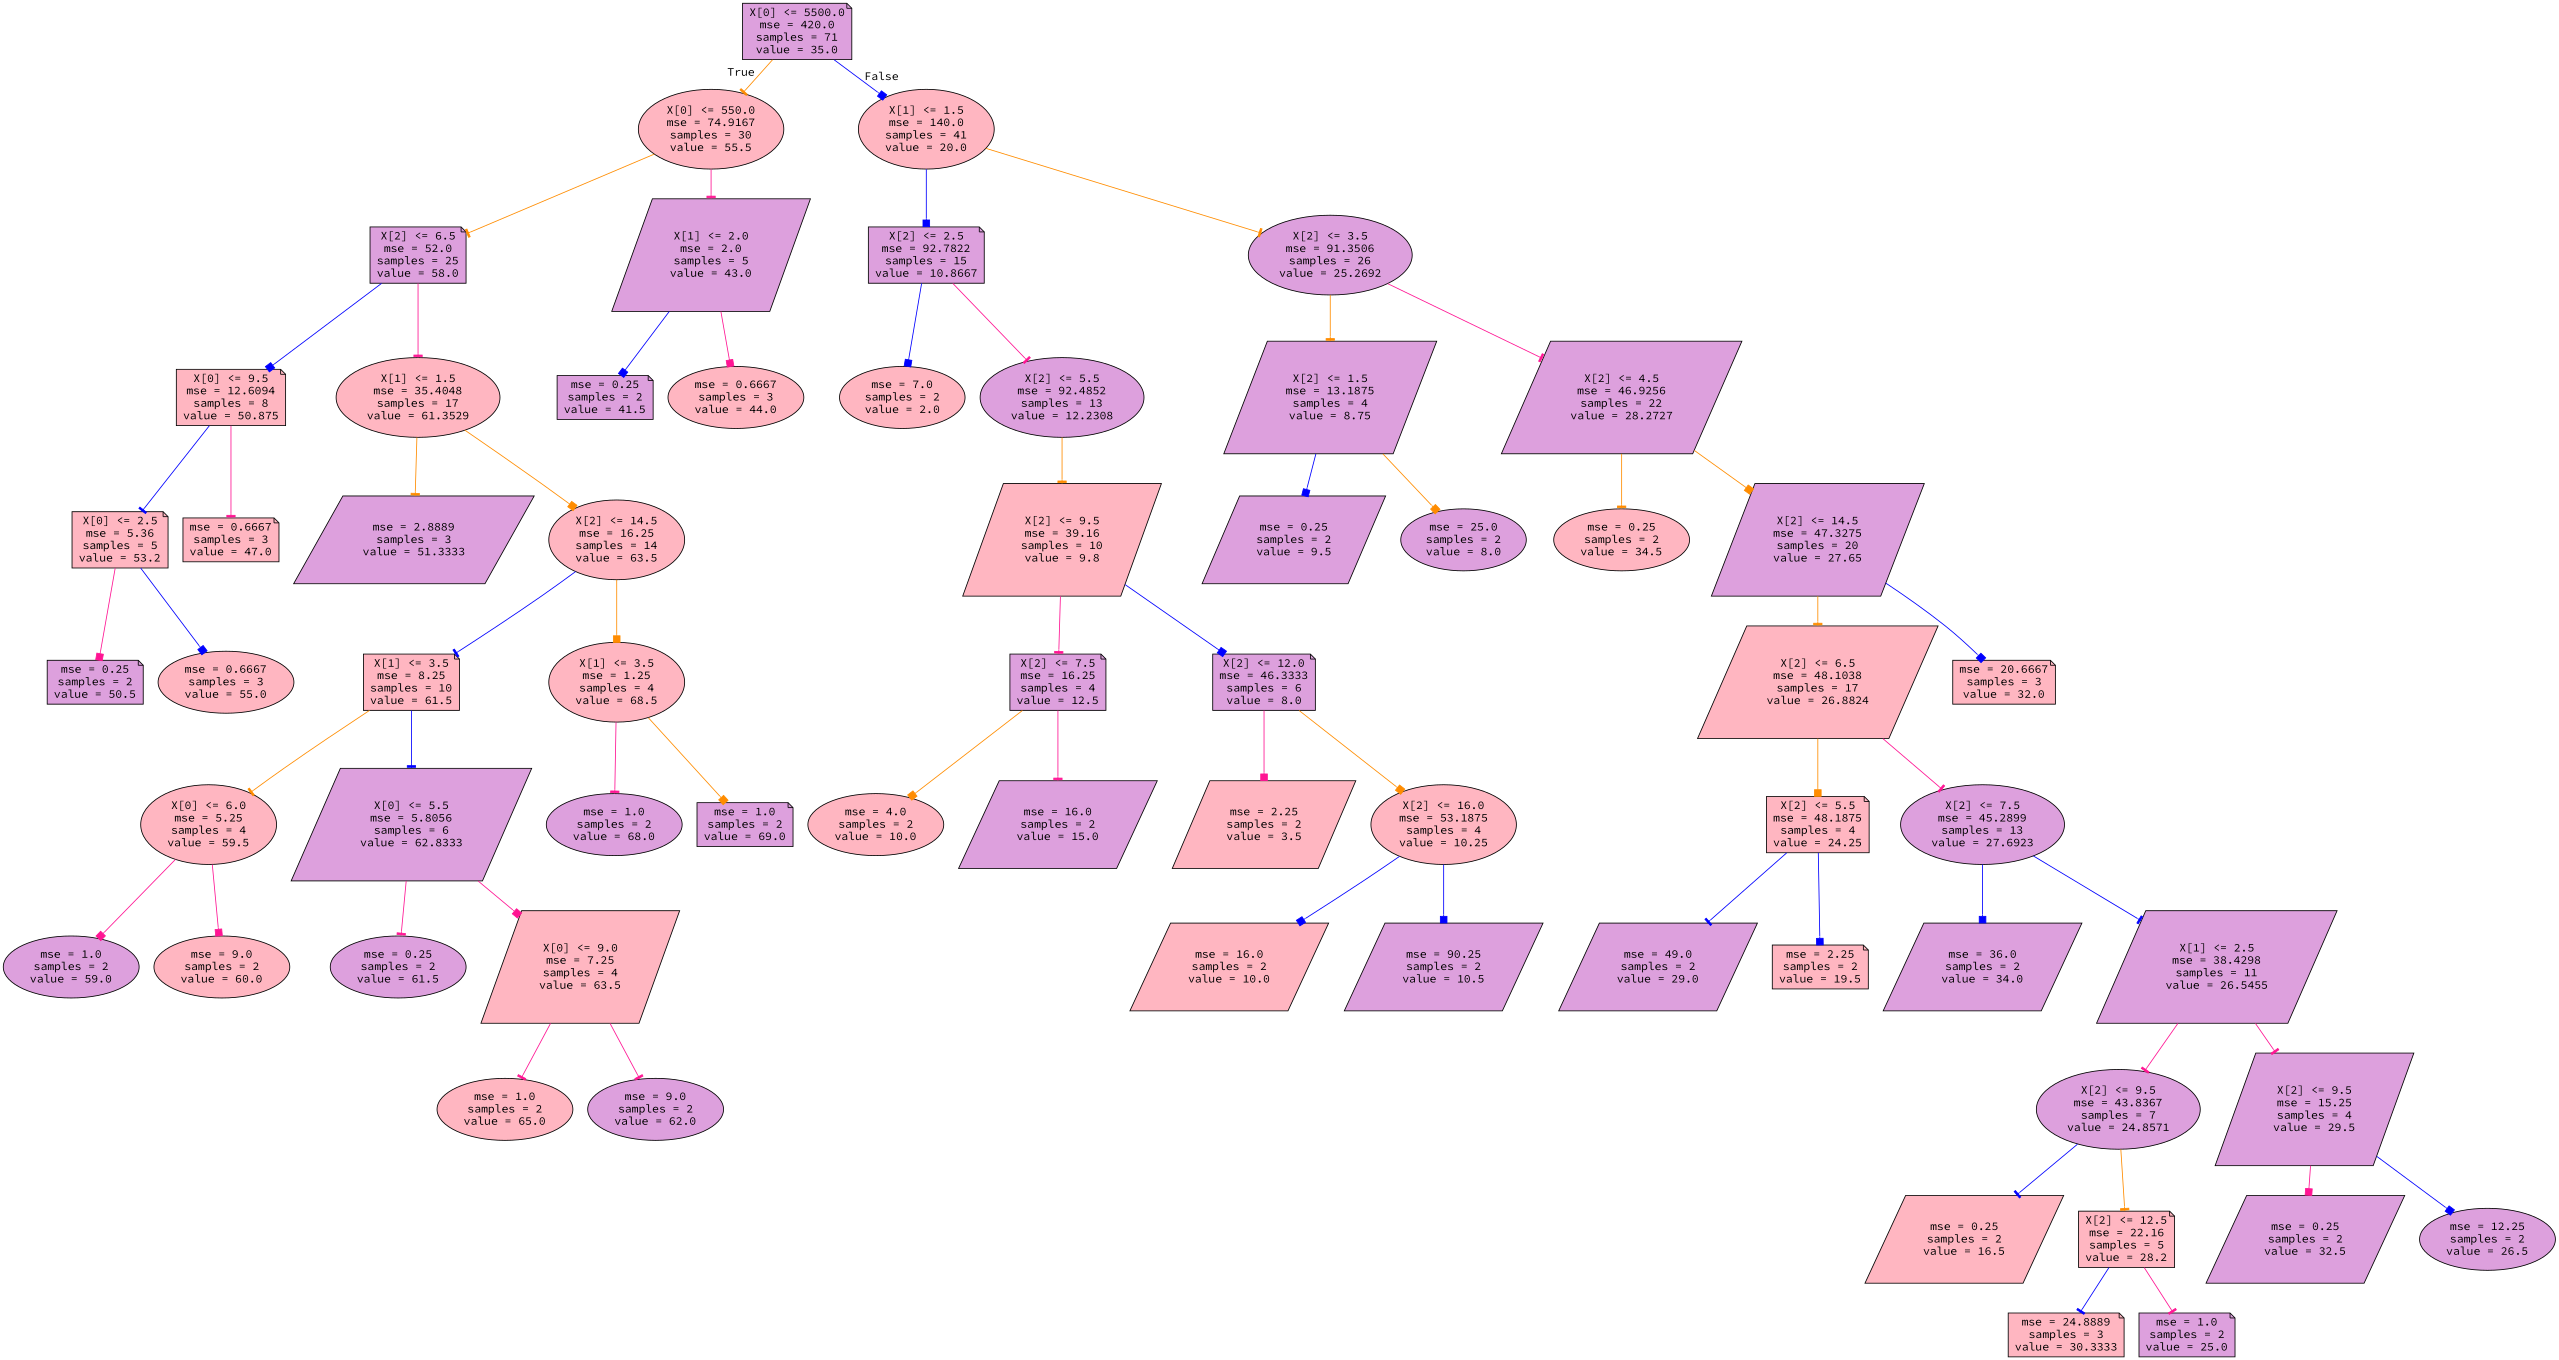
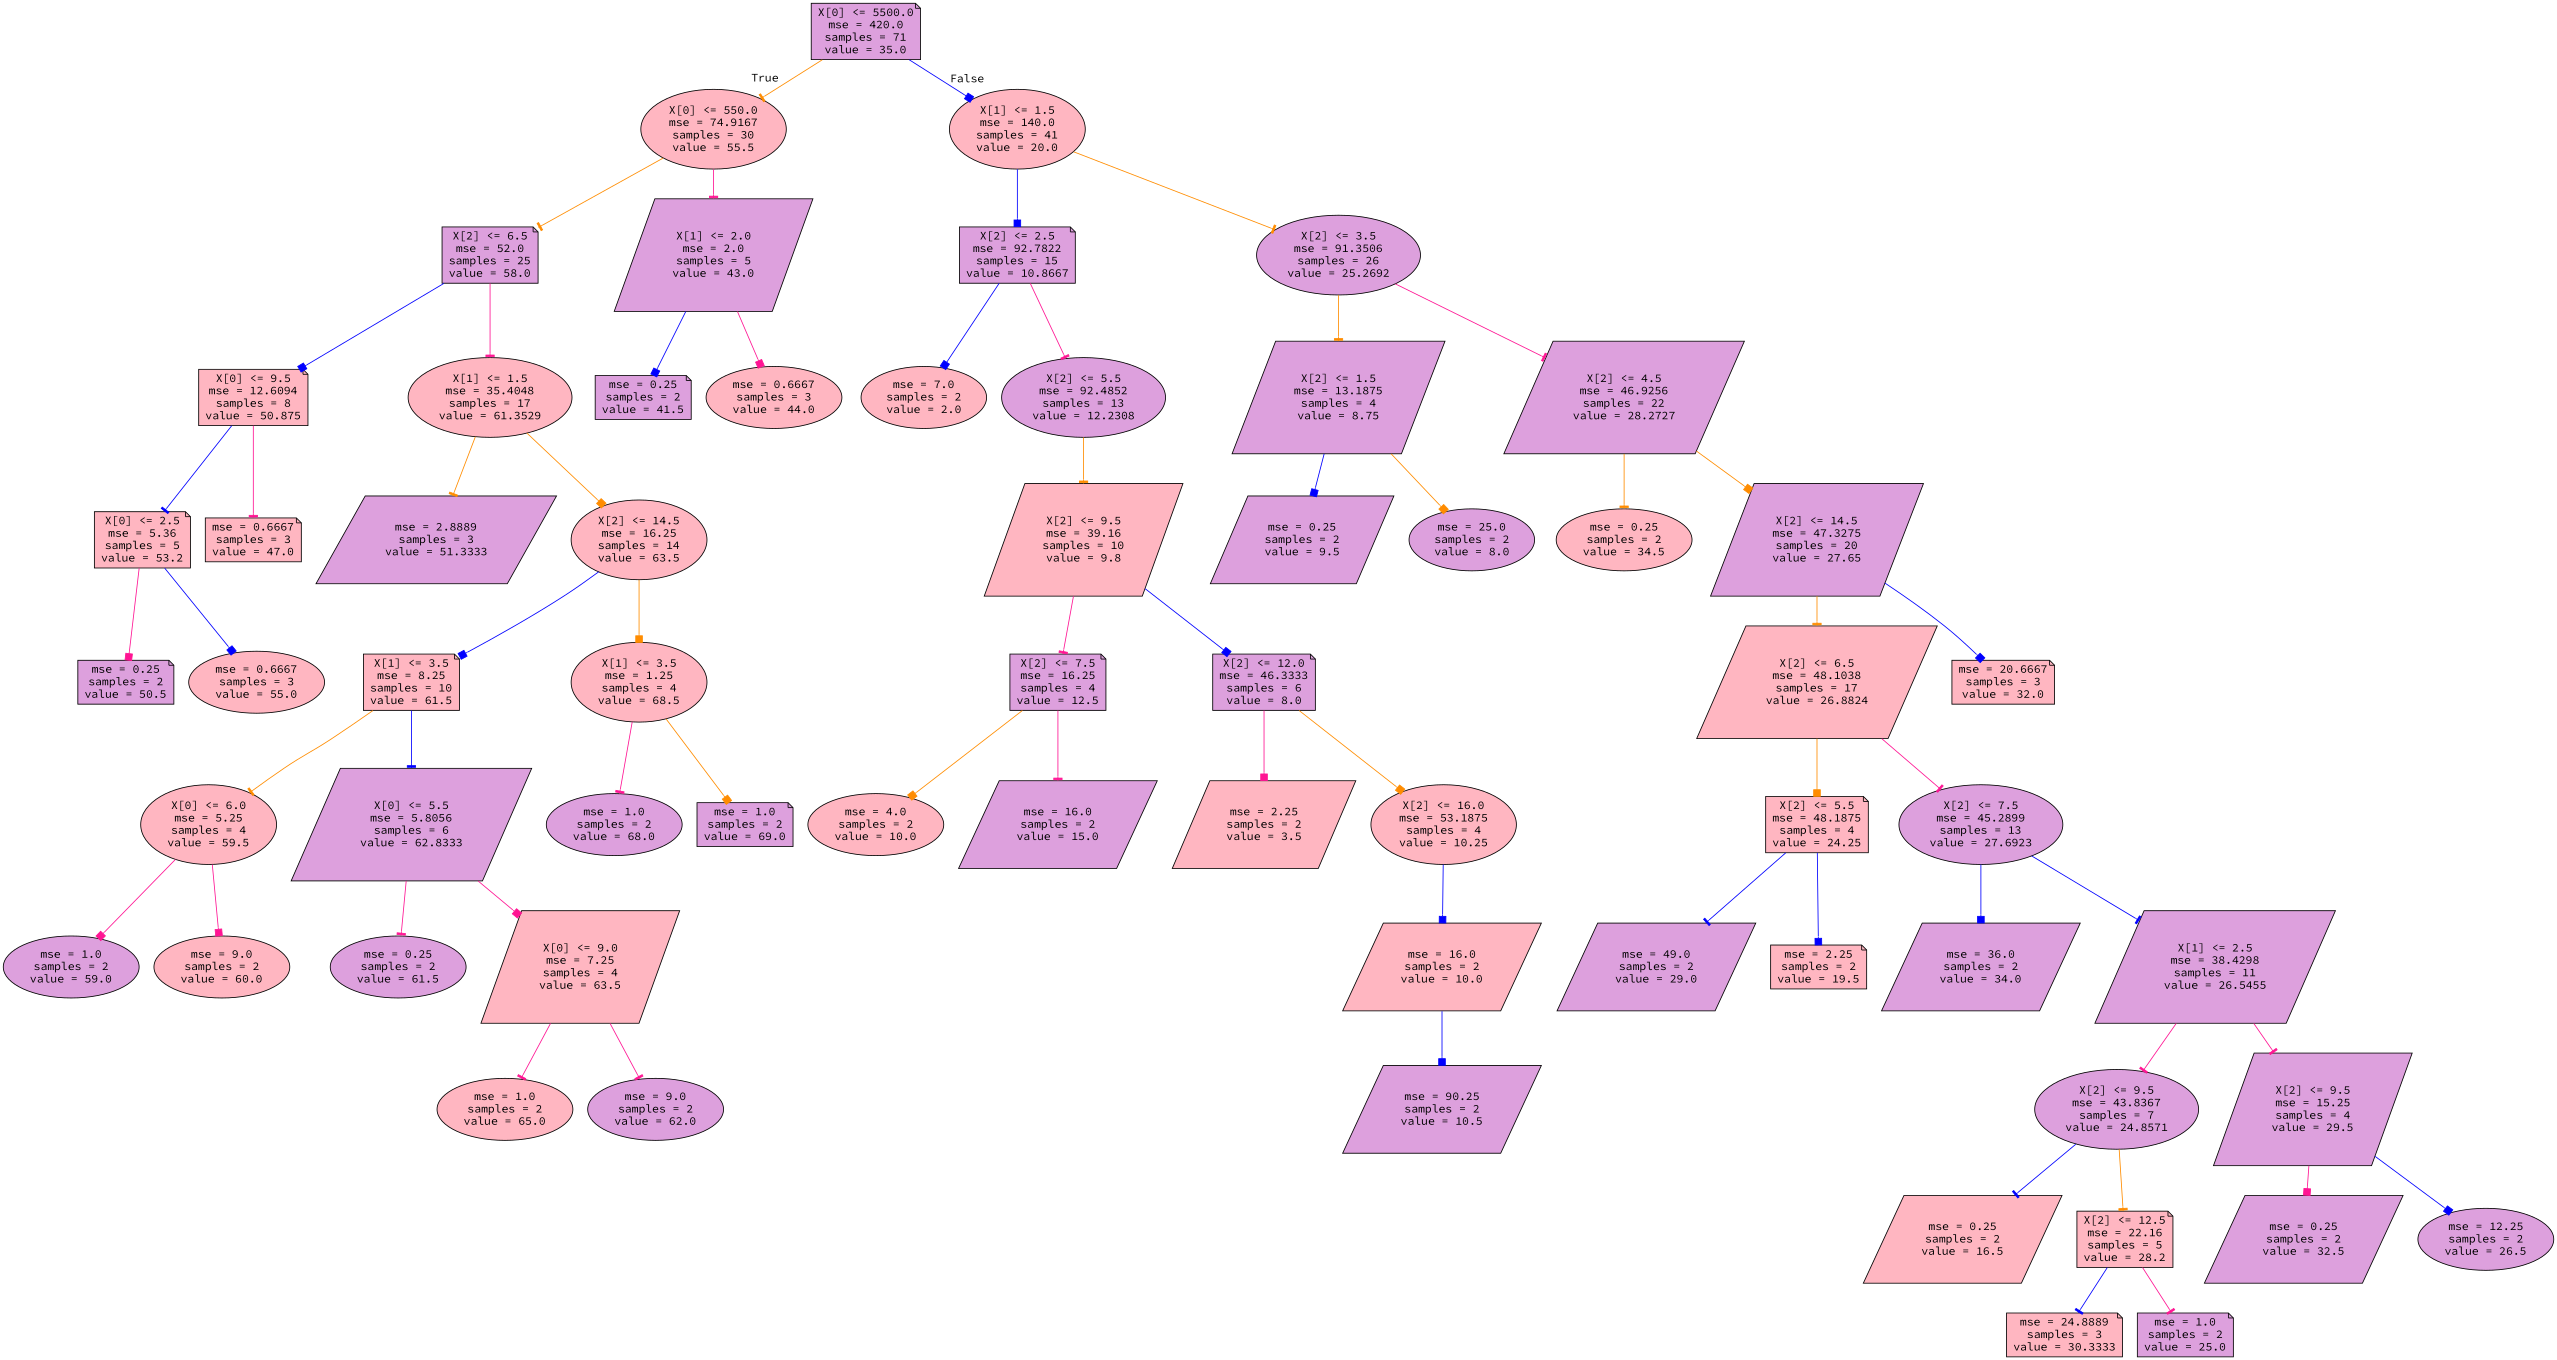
(517, 613) -> (534, 614)
(1444, 890) -> (1442, 1034)
